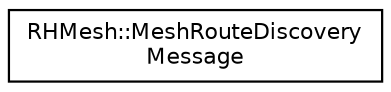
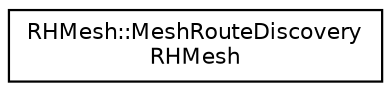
(196, 46) -> (196, 46)
